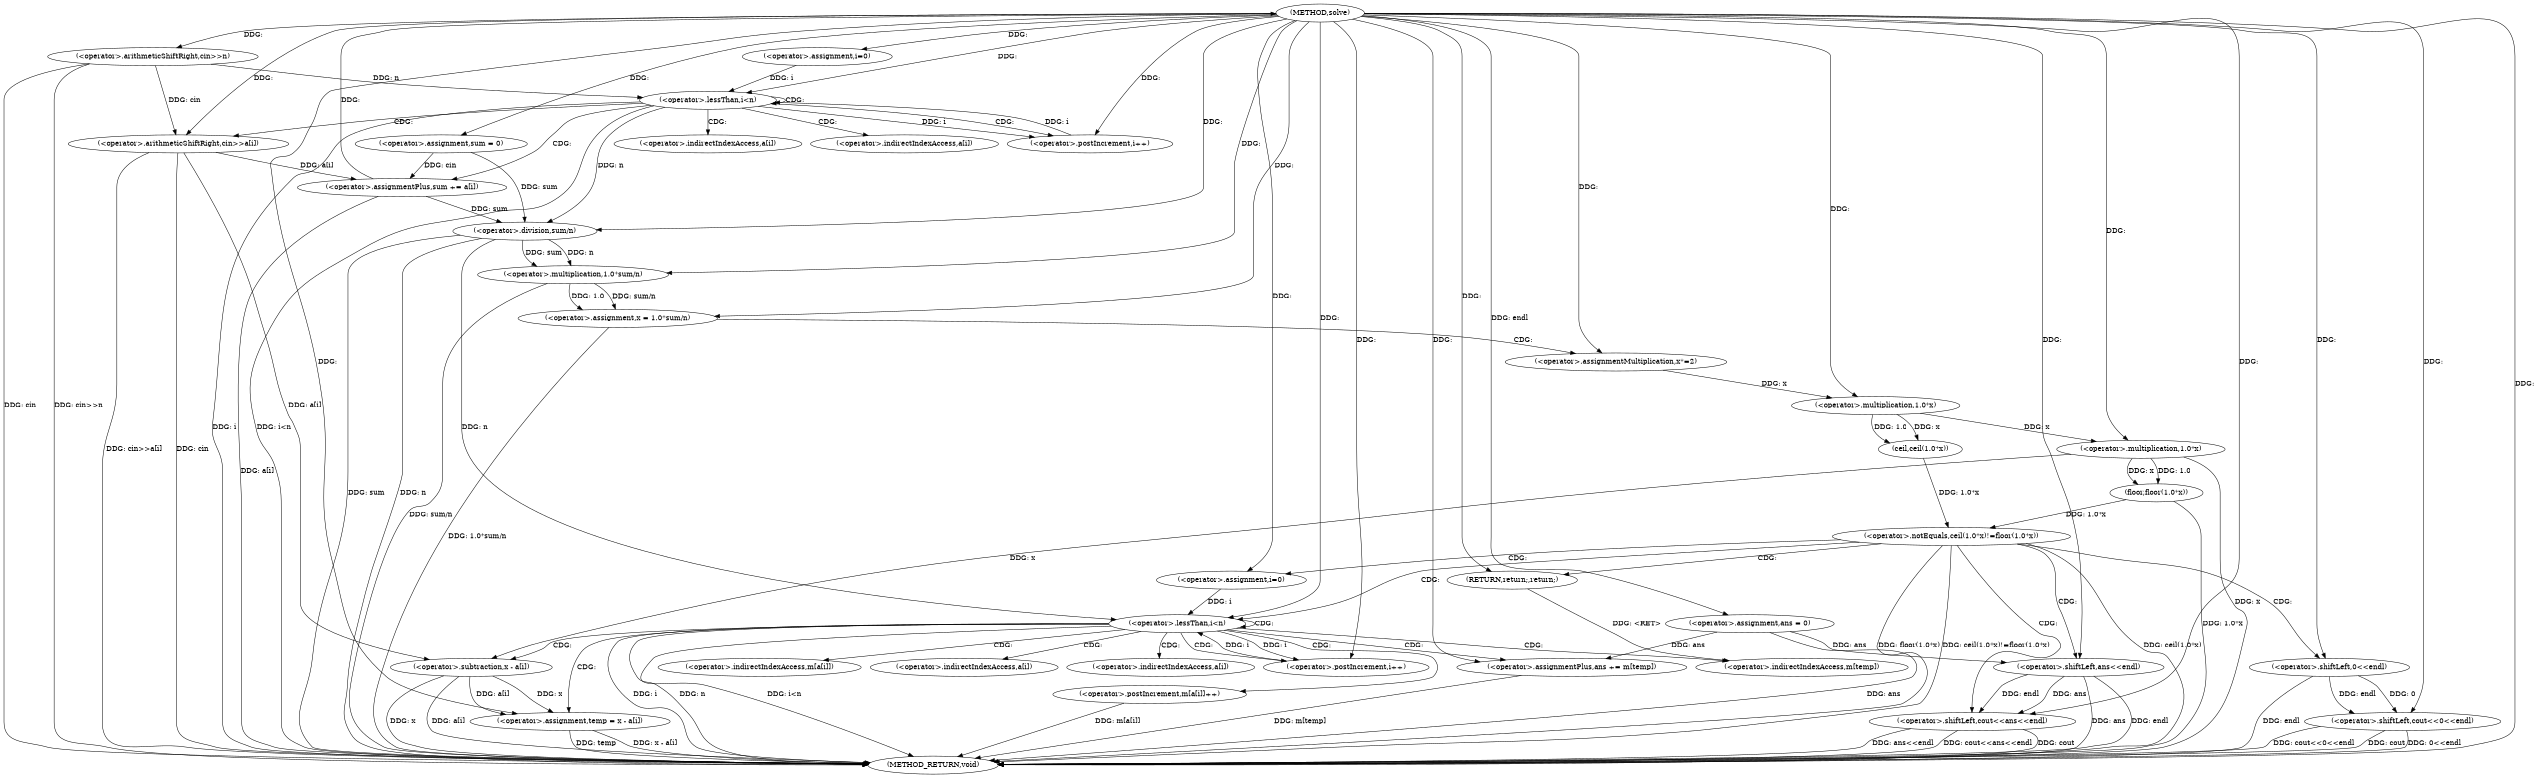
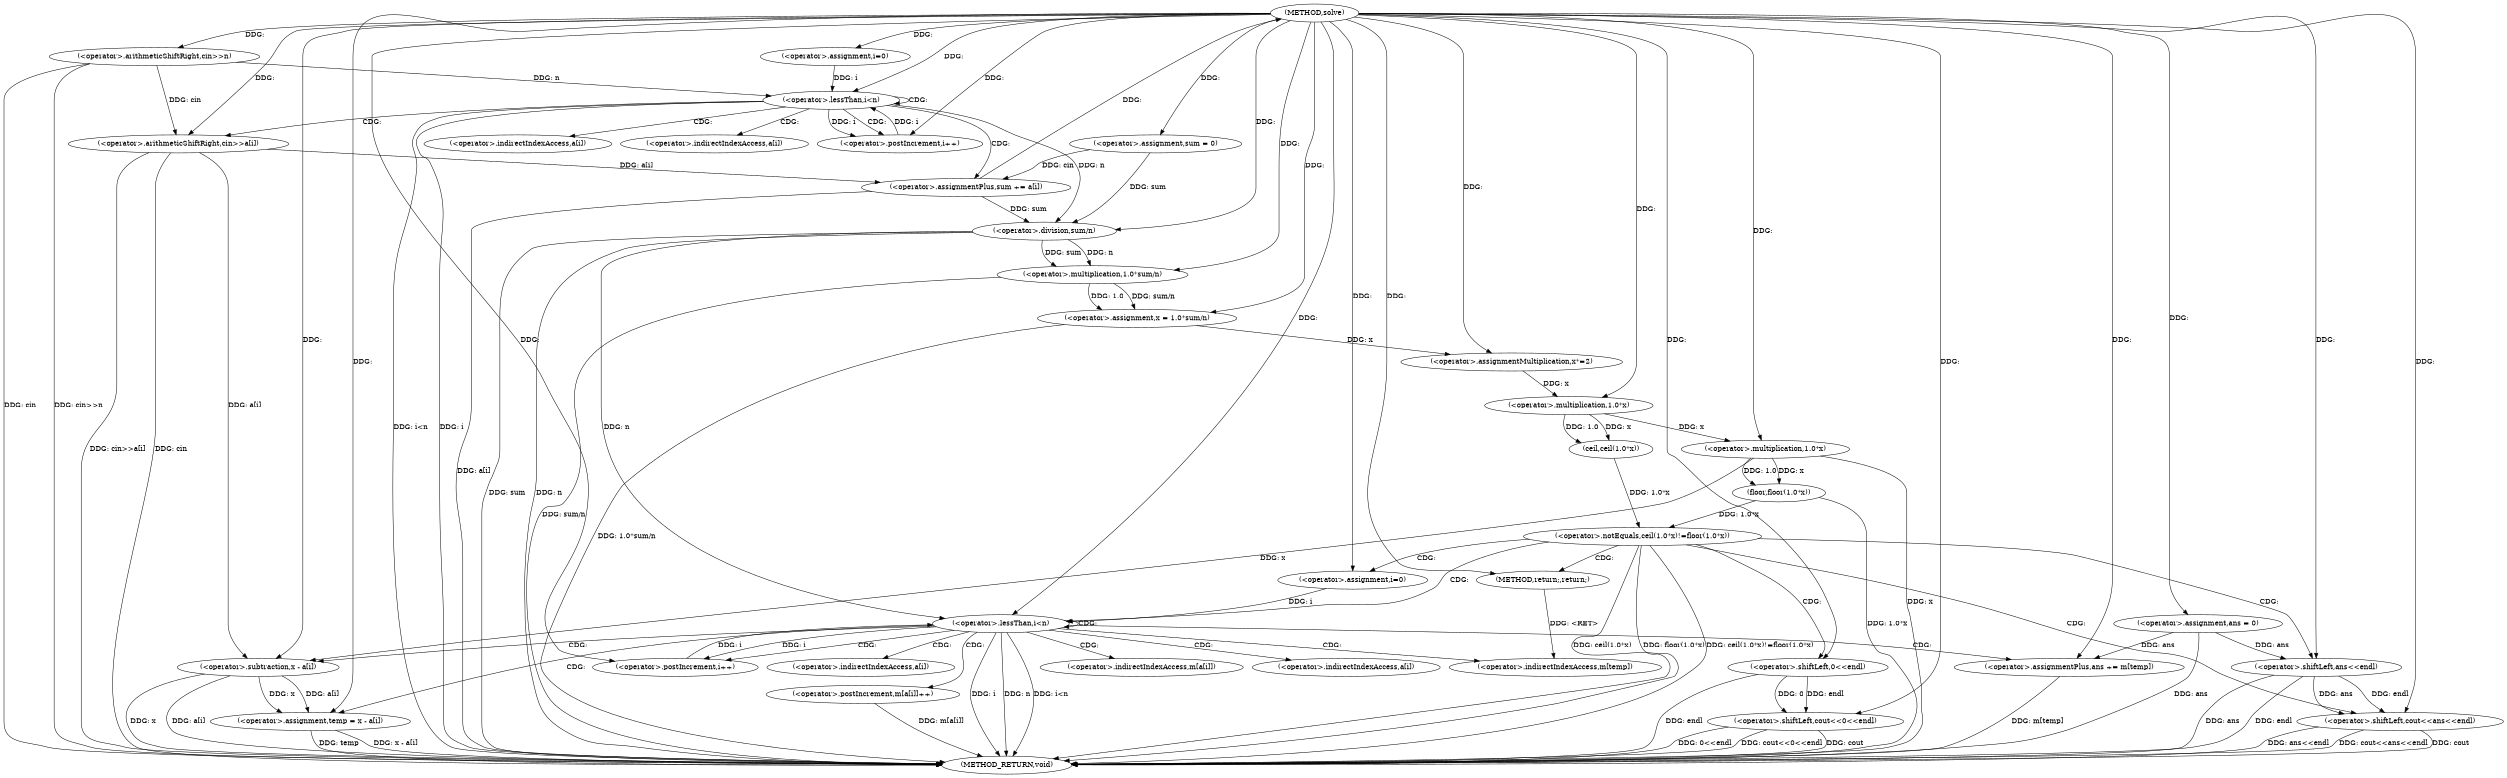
(1510, 318) -> (2180, 318)
(1524, 340) -> (1360, 340)
(2515, 563) -> (318, 37)
(1512, 580) -> (1543, 580)
